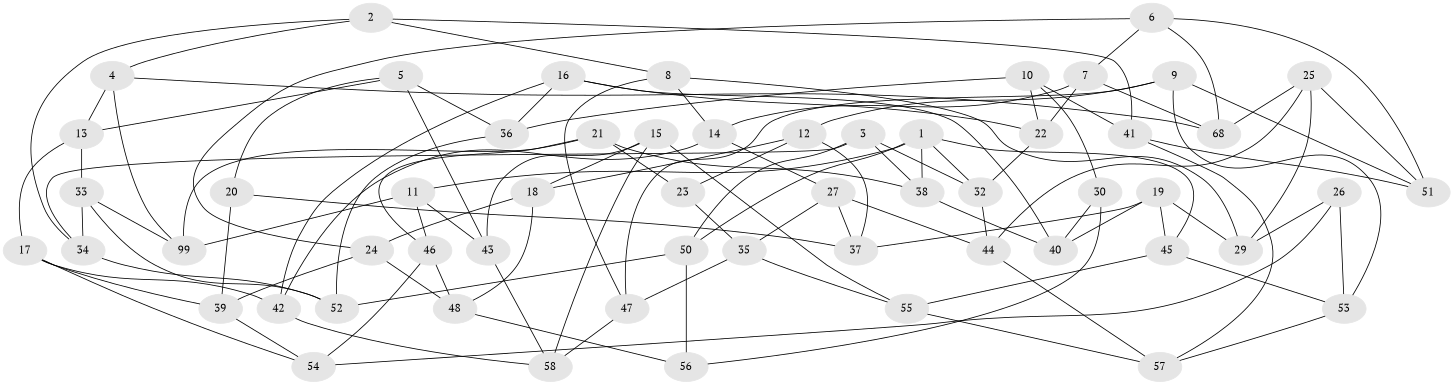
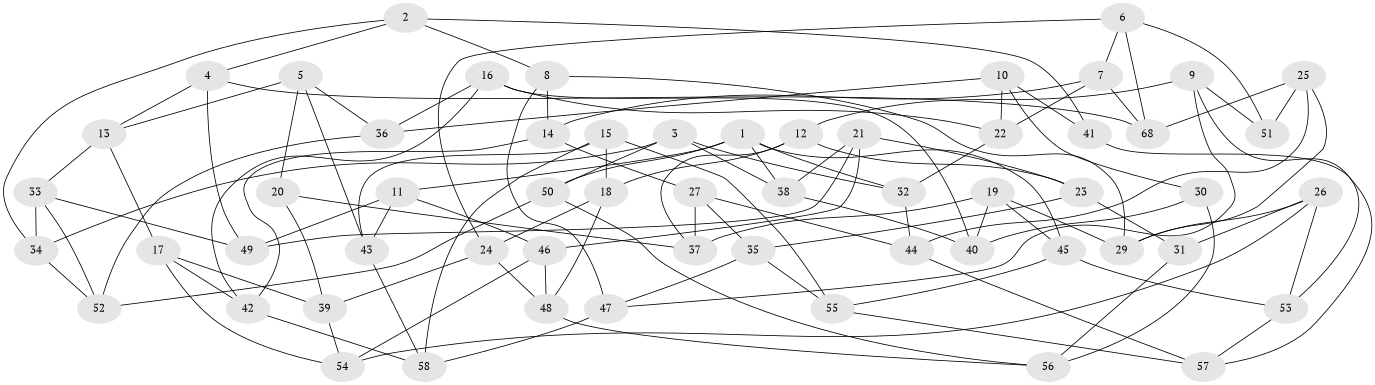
(1292, 165) -> none
(184, 251) -> (247, 251)
none -> (1180, 251)
